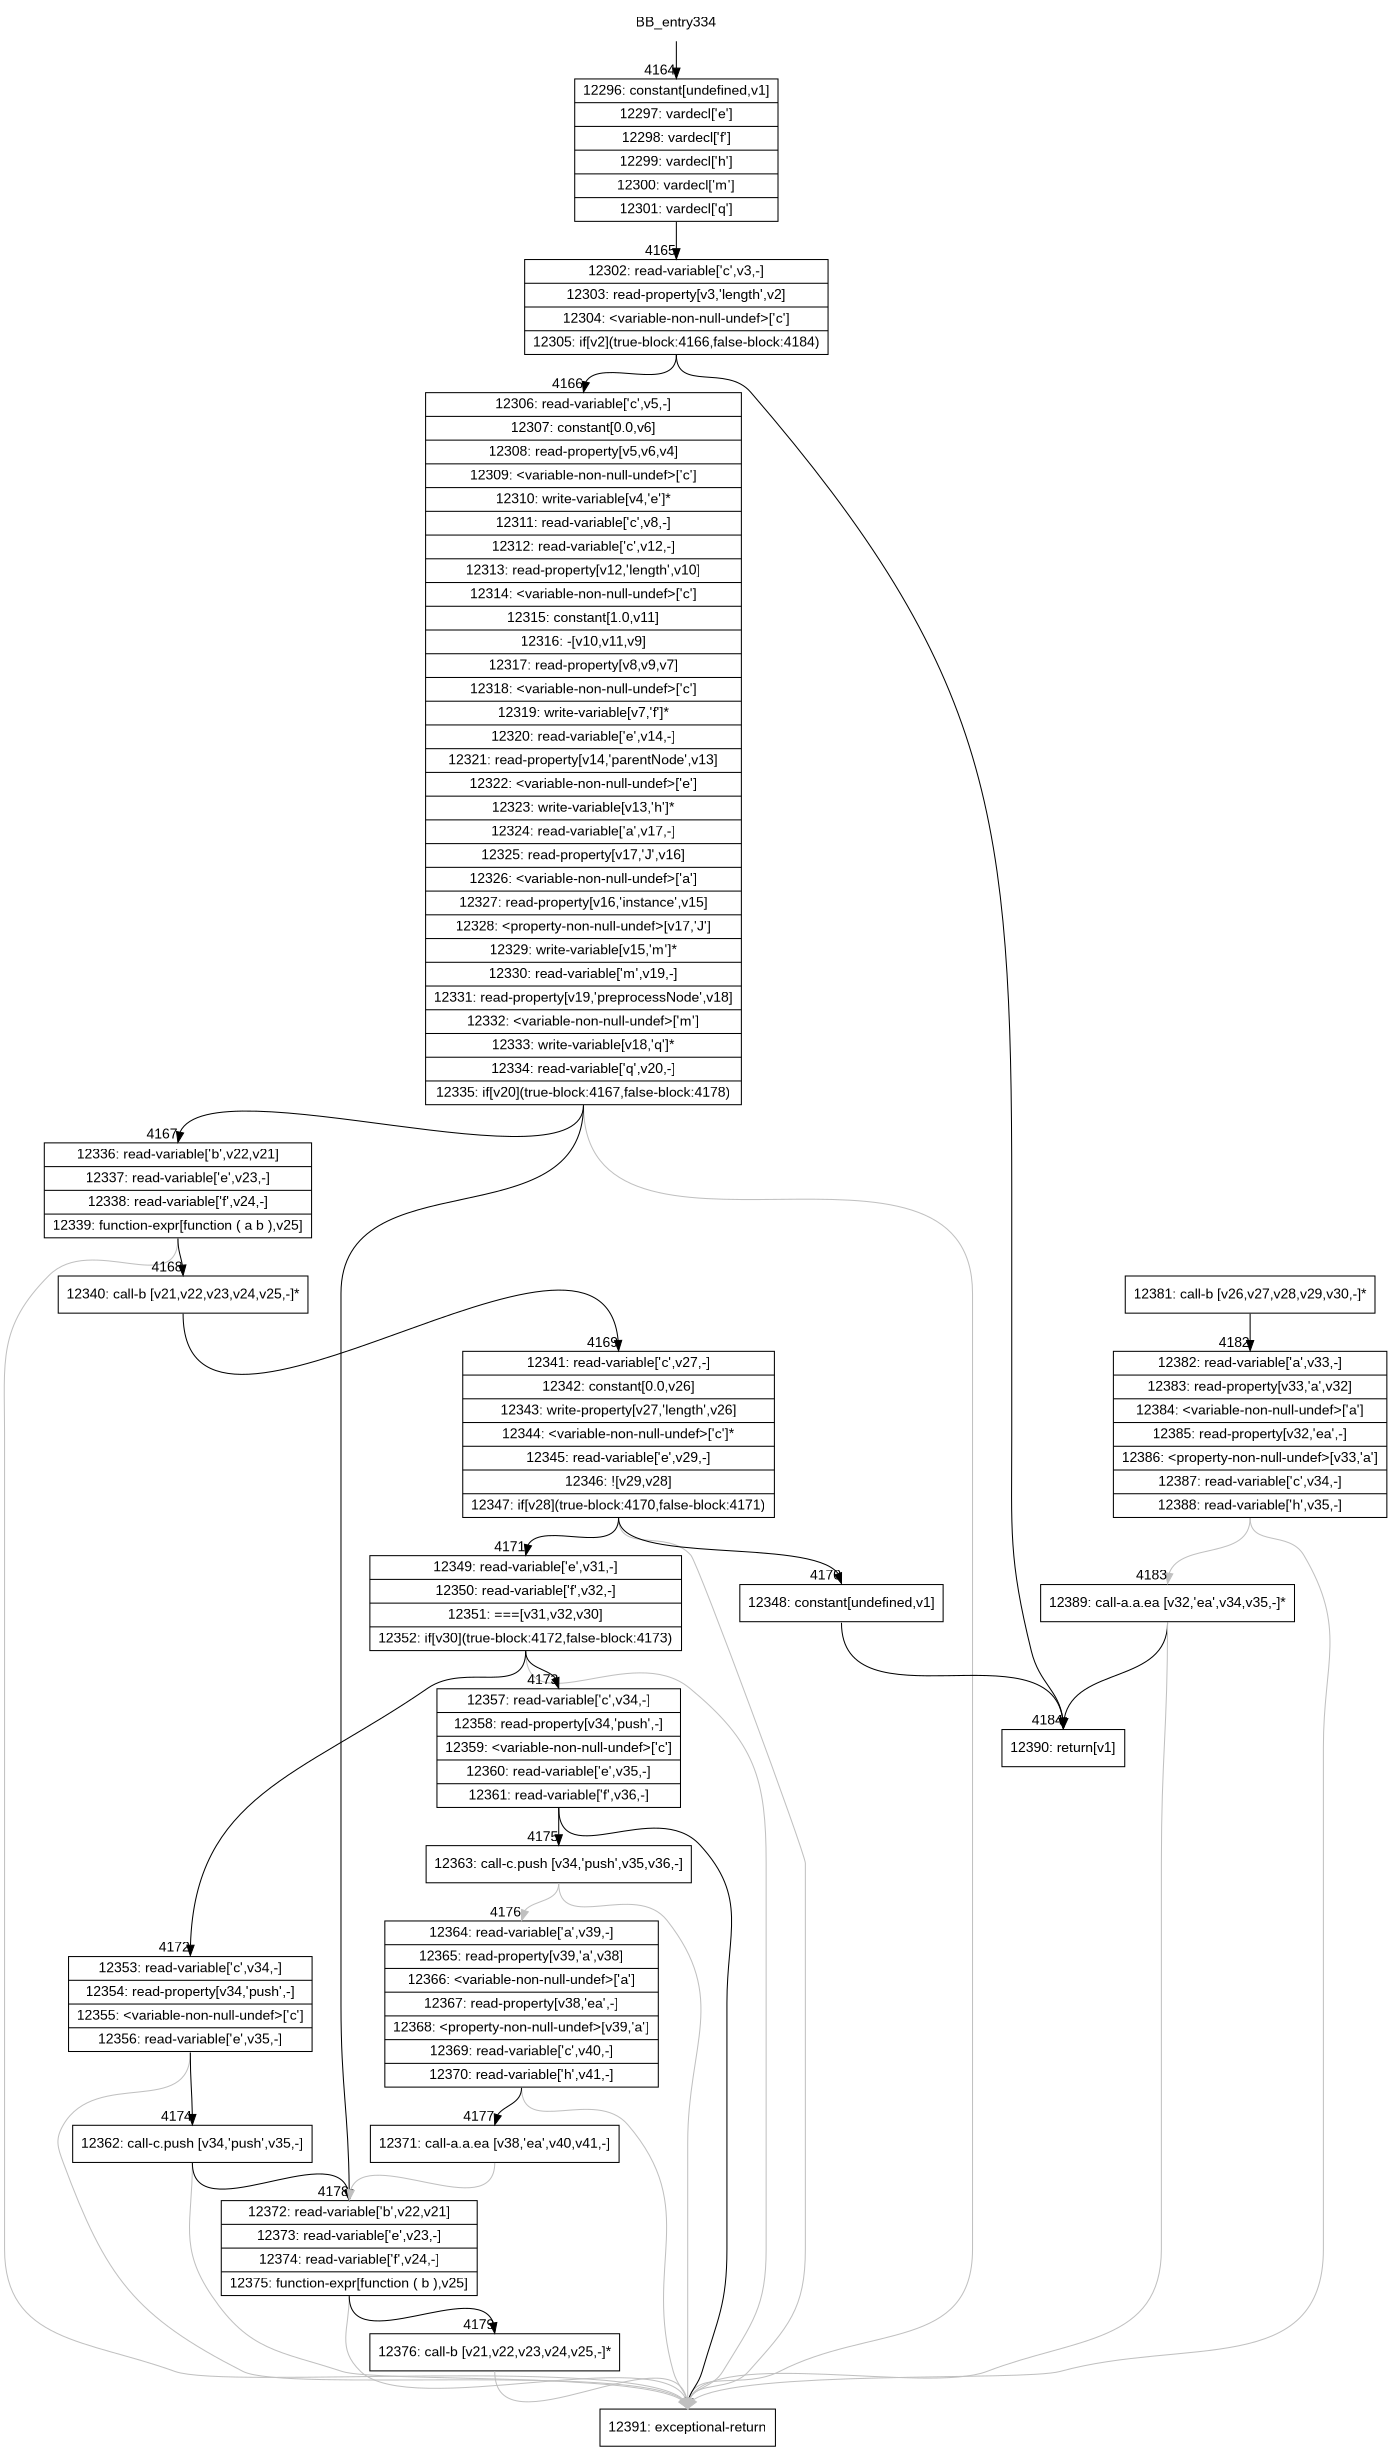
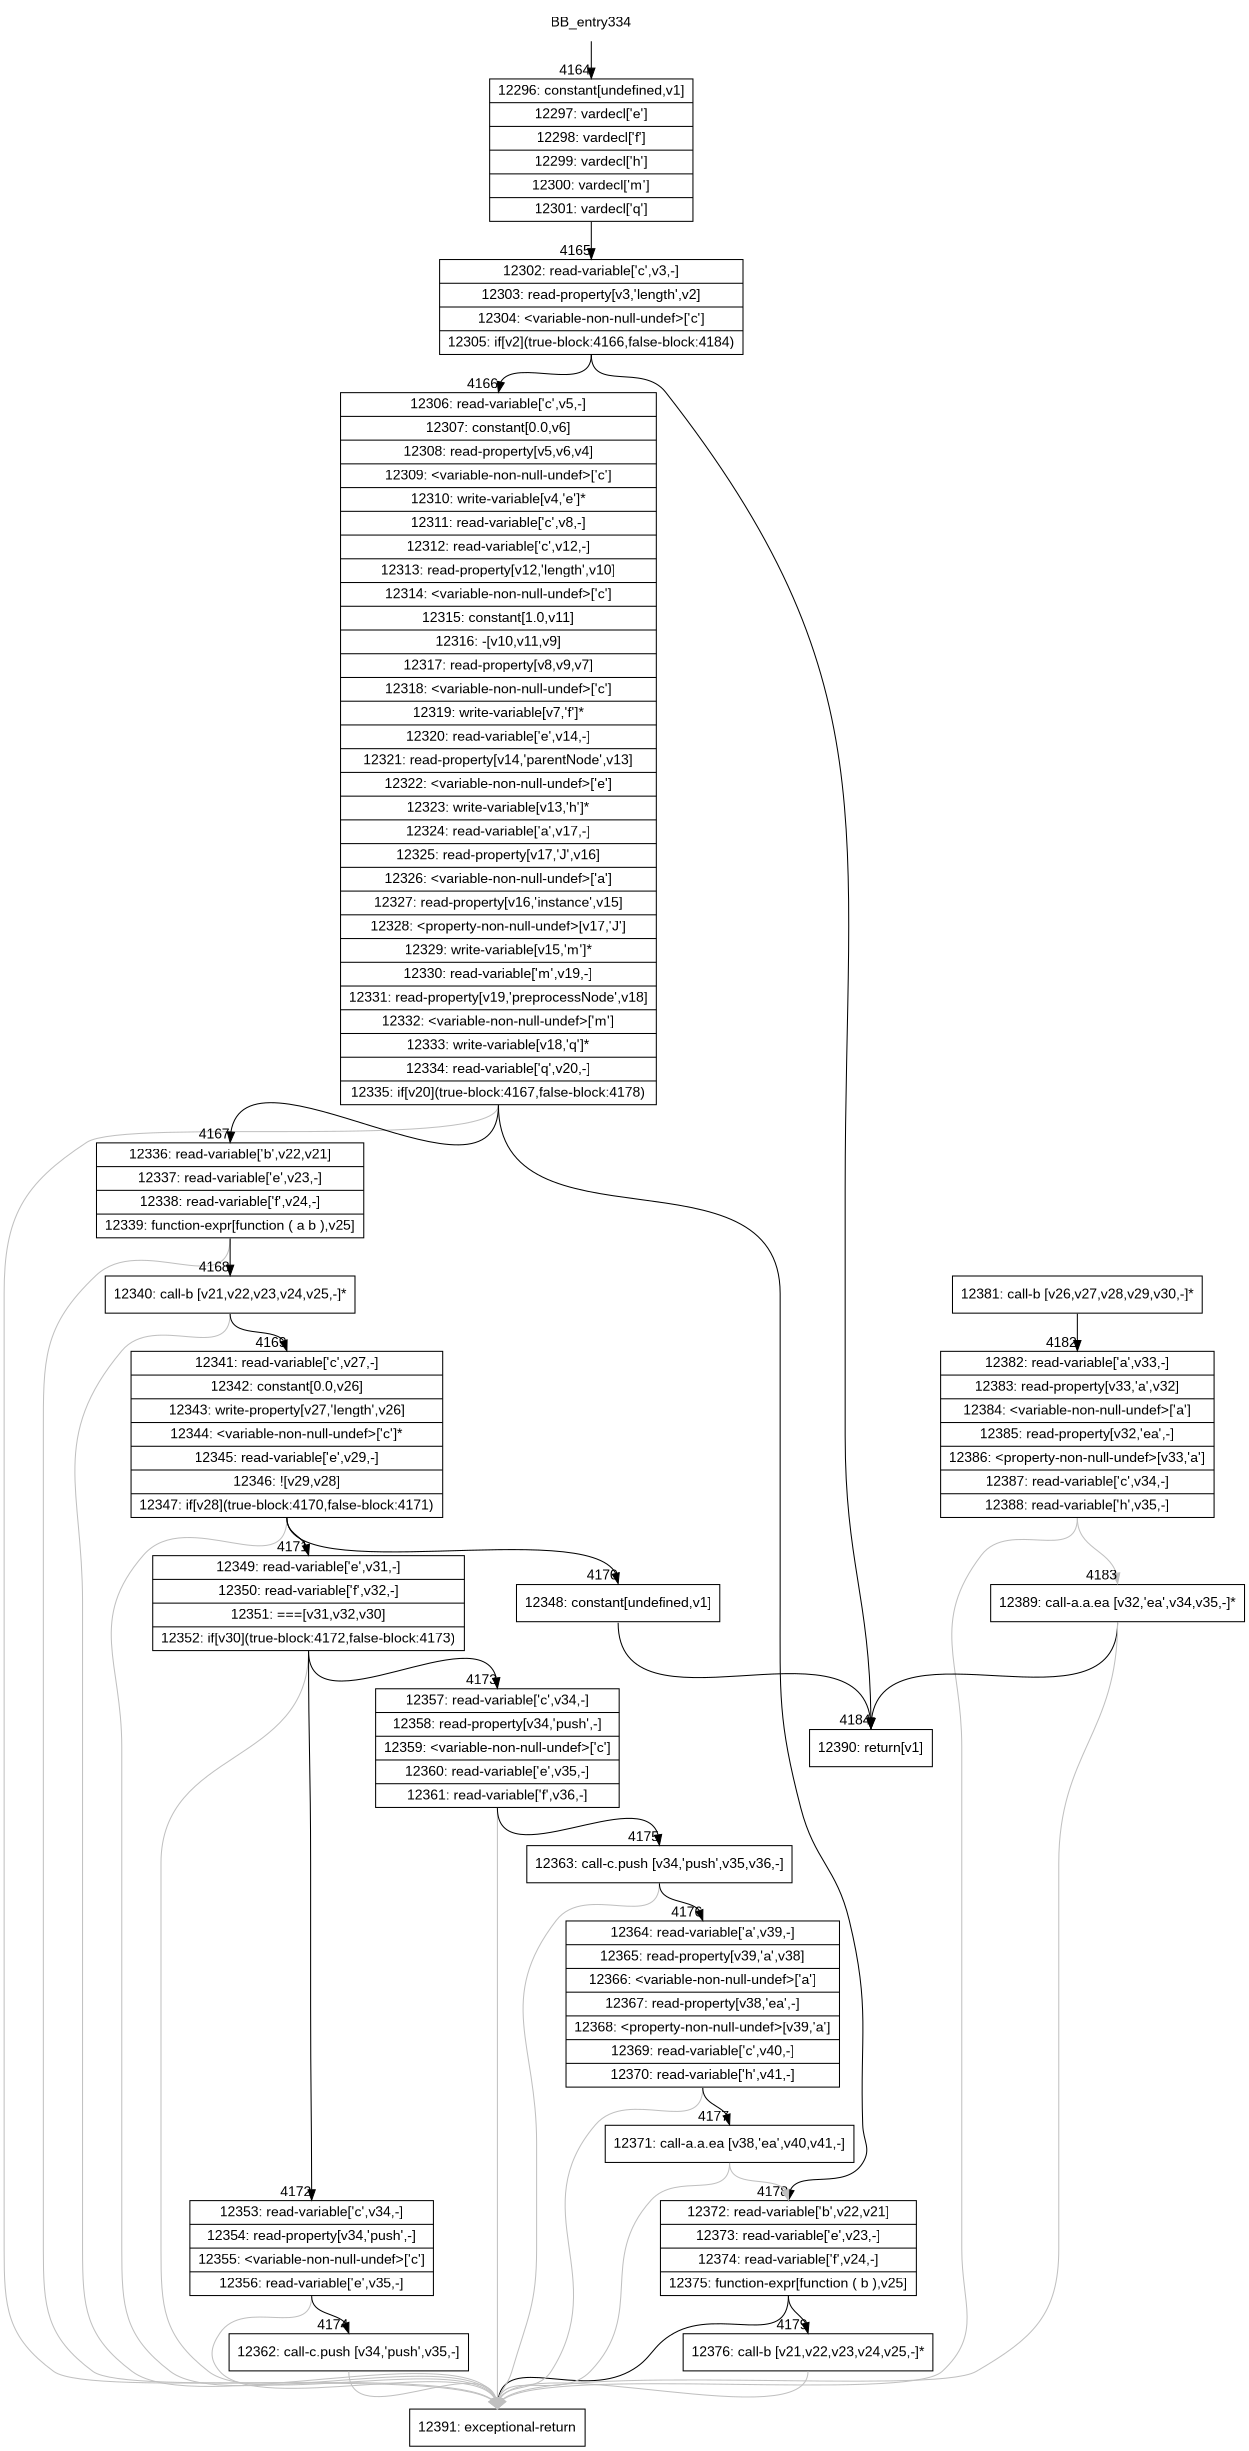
(545, 1900) -> (676, 1900)
none -> (83, 1986)
(727, 2039) -> (497, 2103)
(266, 2183) -> none
none -> (621, 2289)
(484, 2386) -> (649, 2356)
